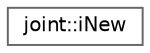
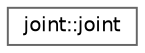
(75, 26) -> (72, 26)
